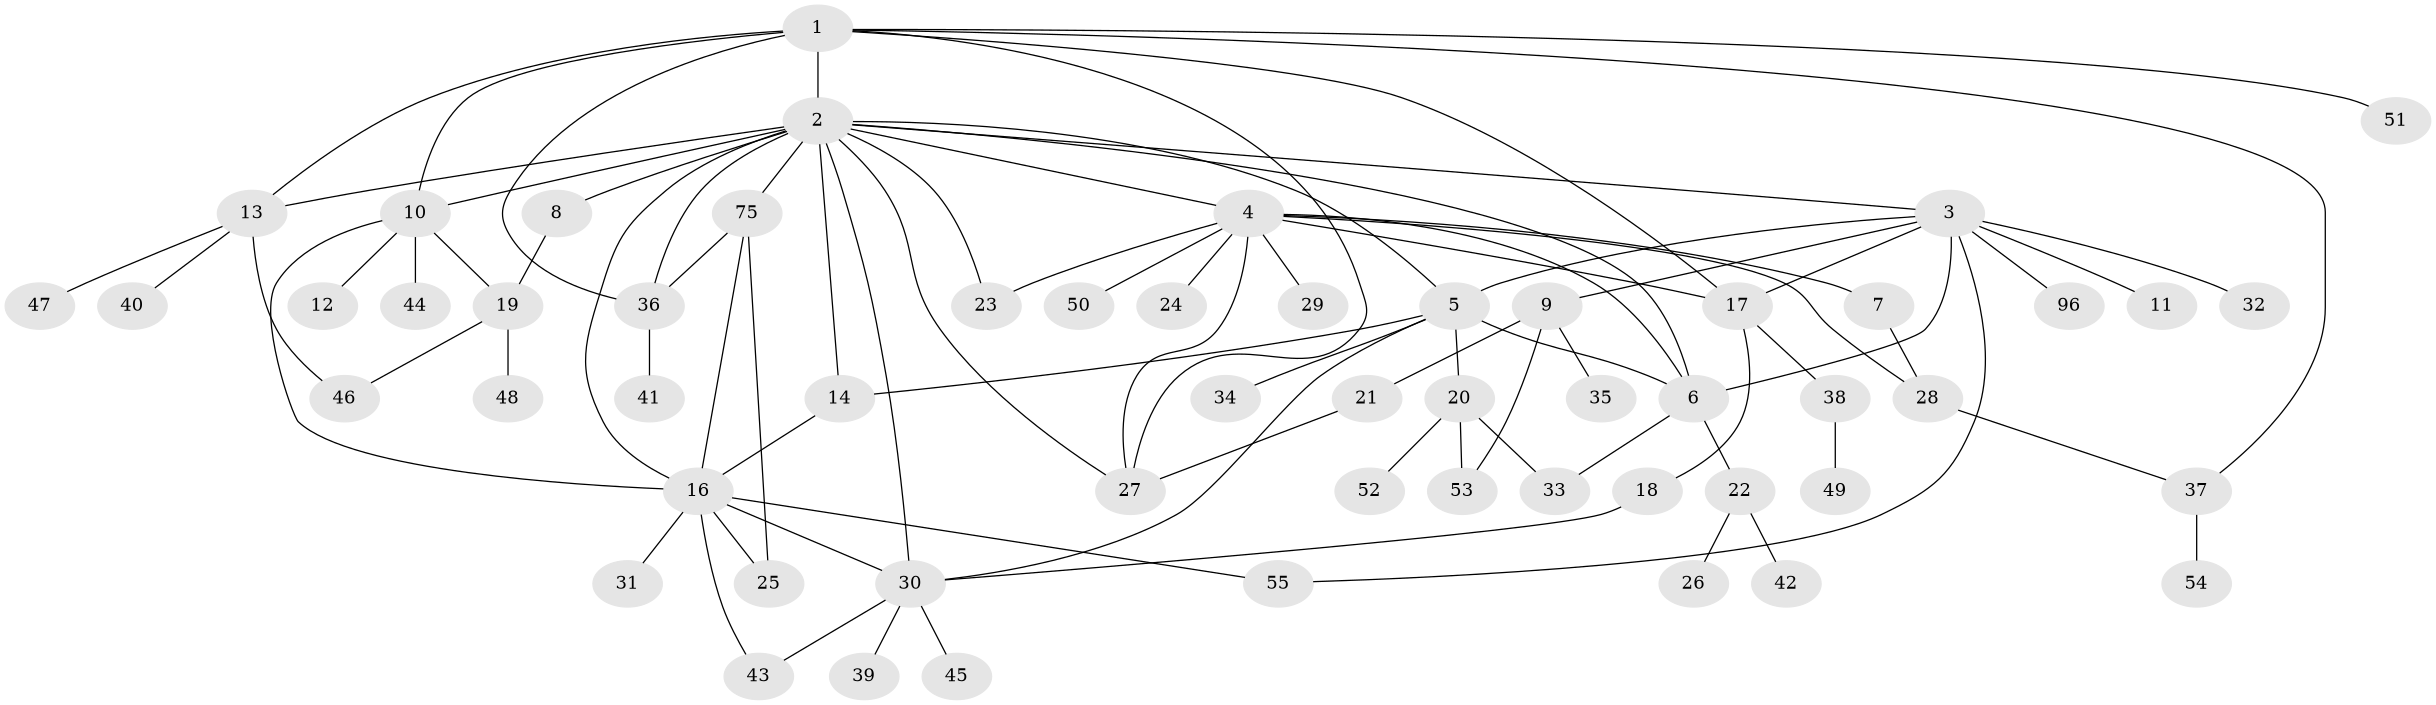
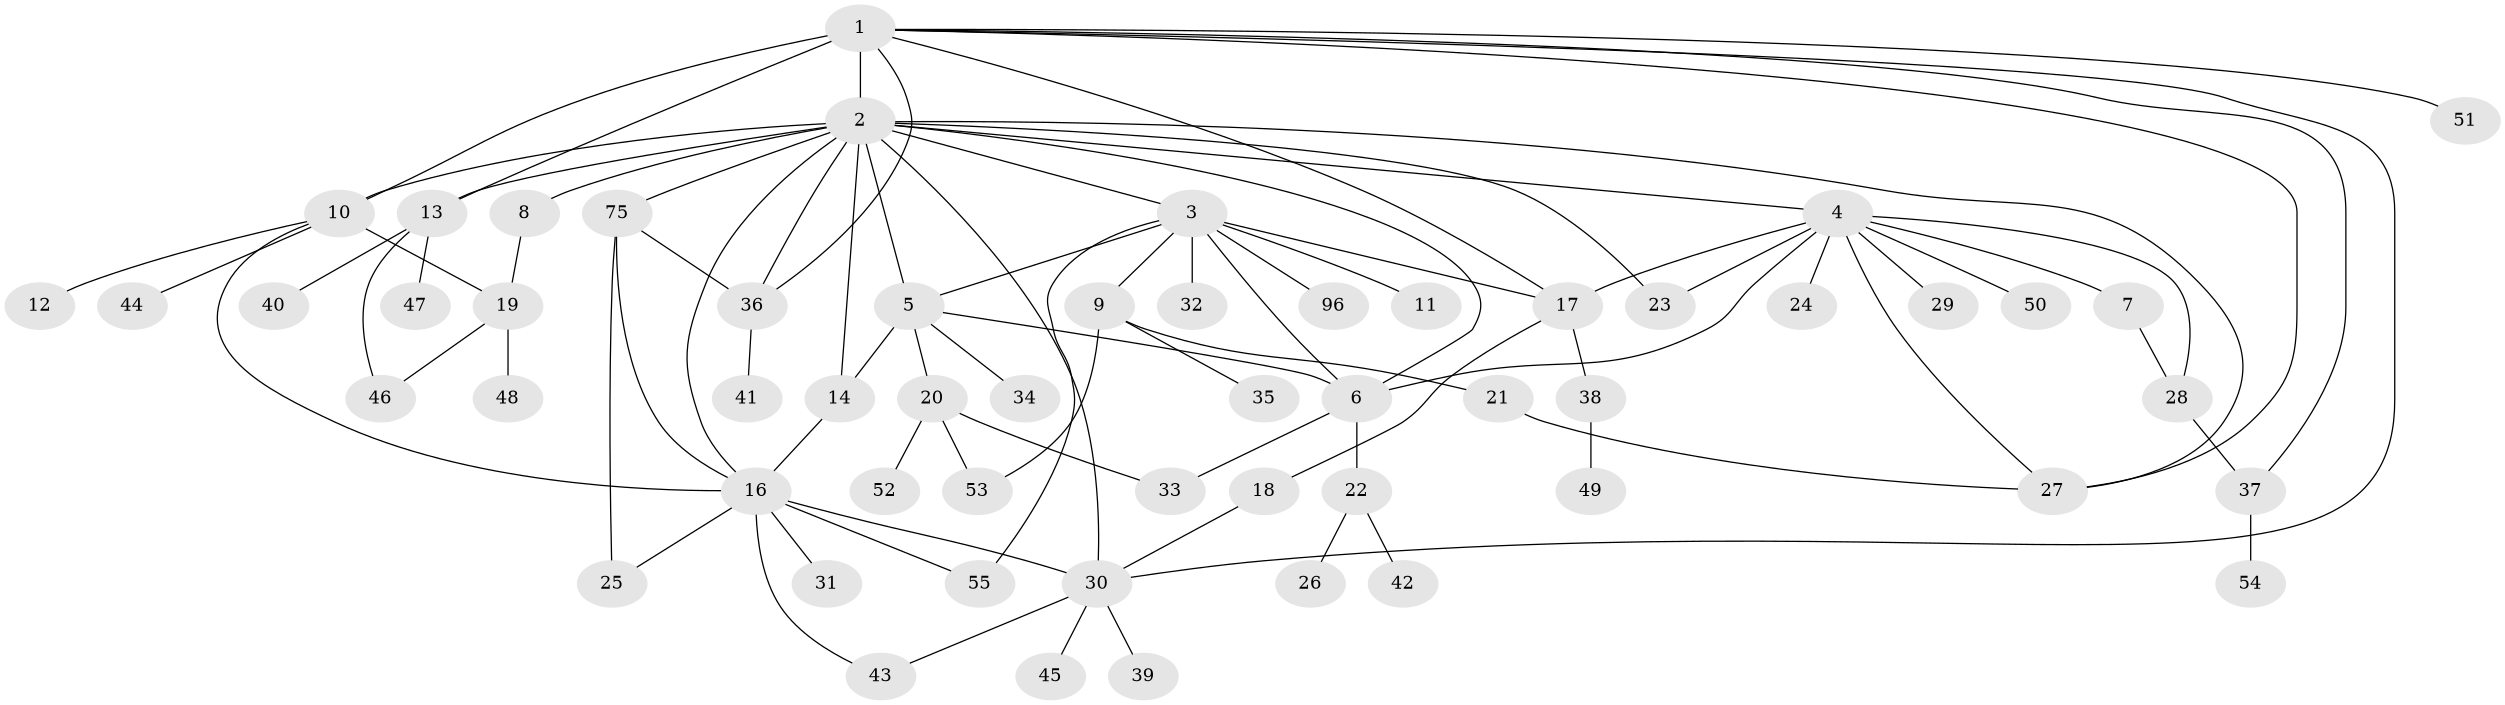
(1207, 490) -> (2393, 198)
